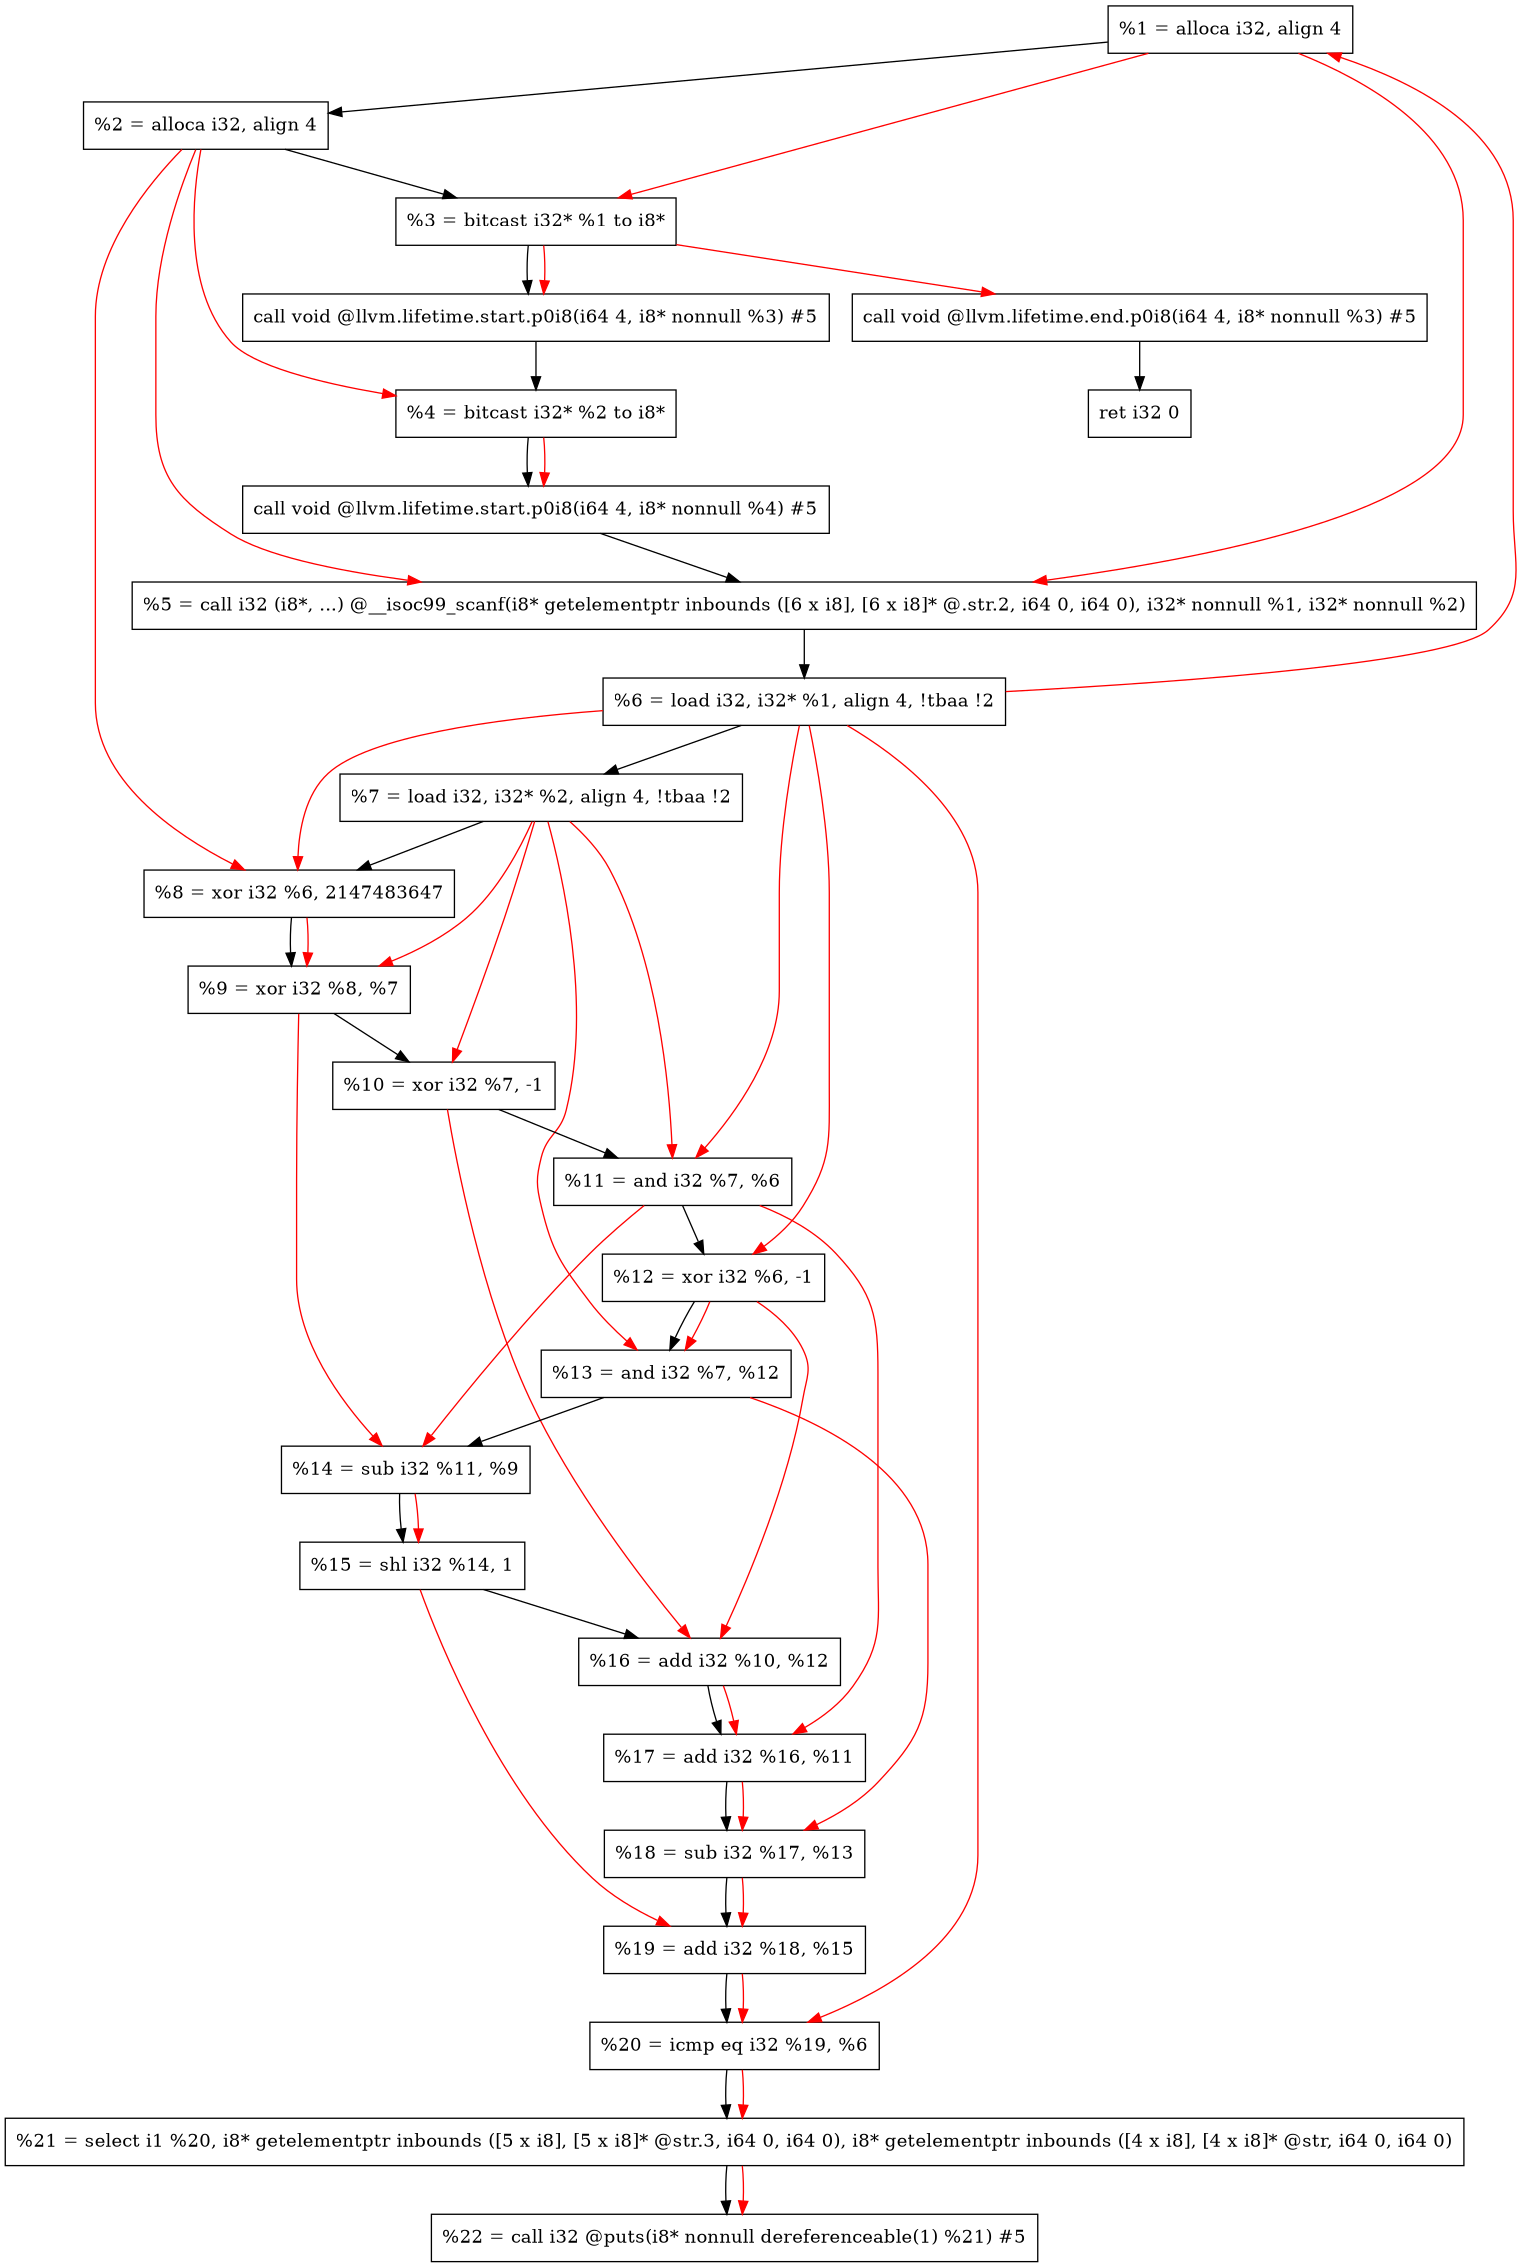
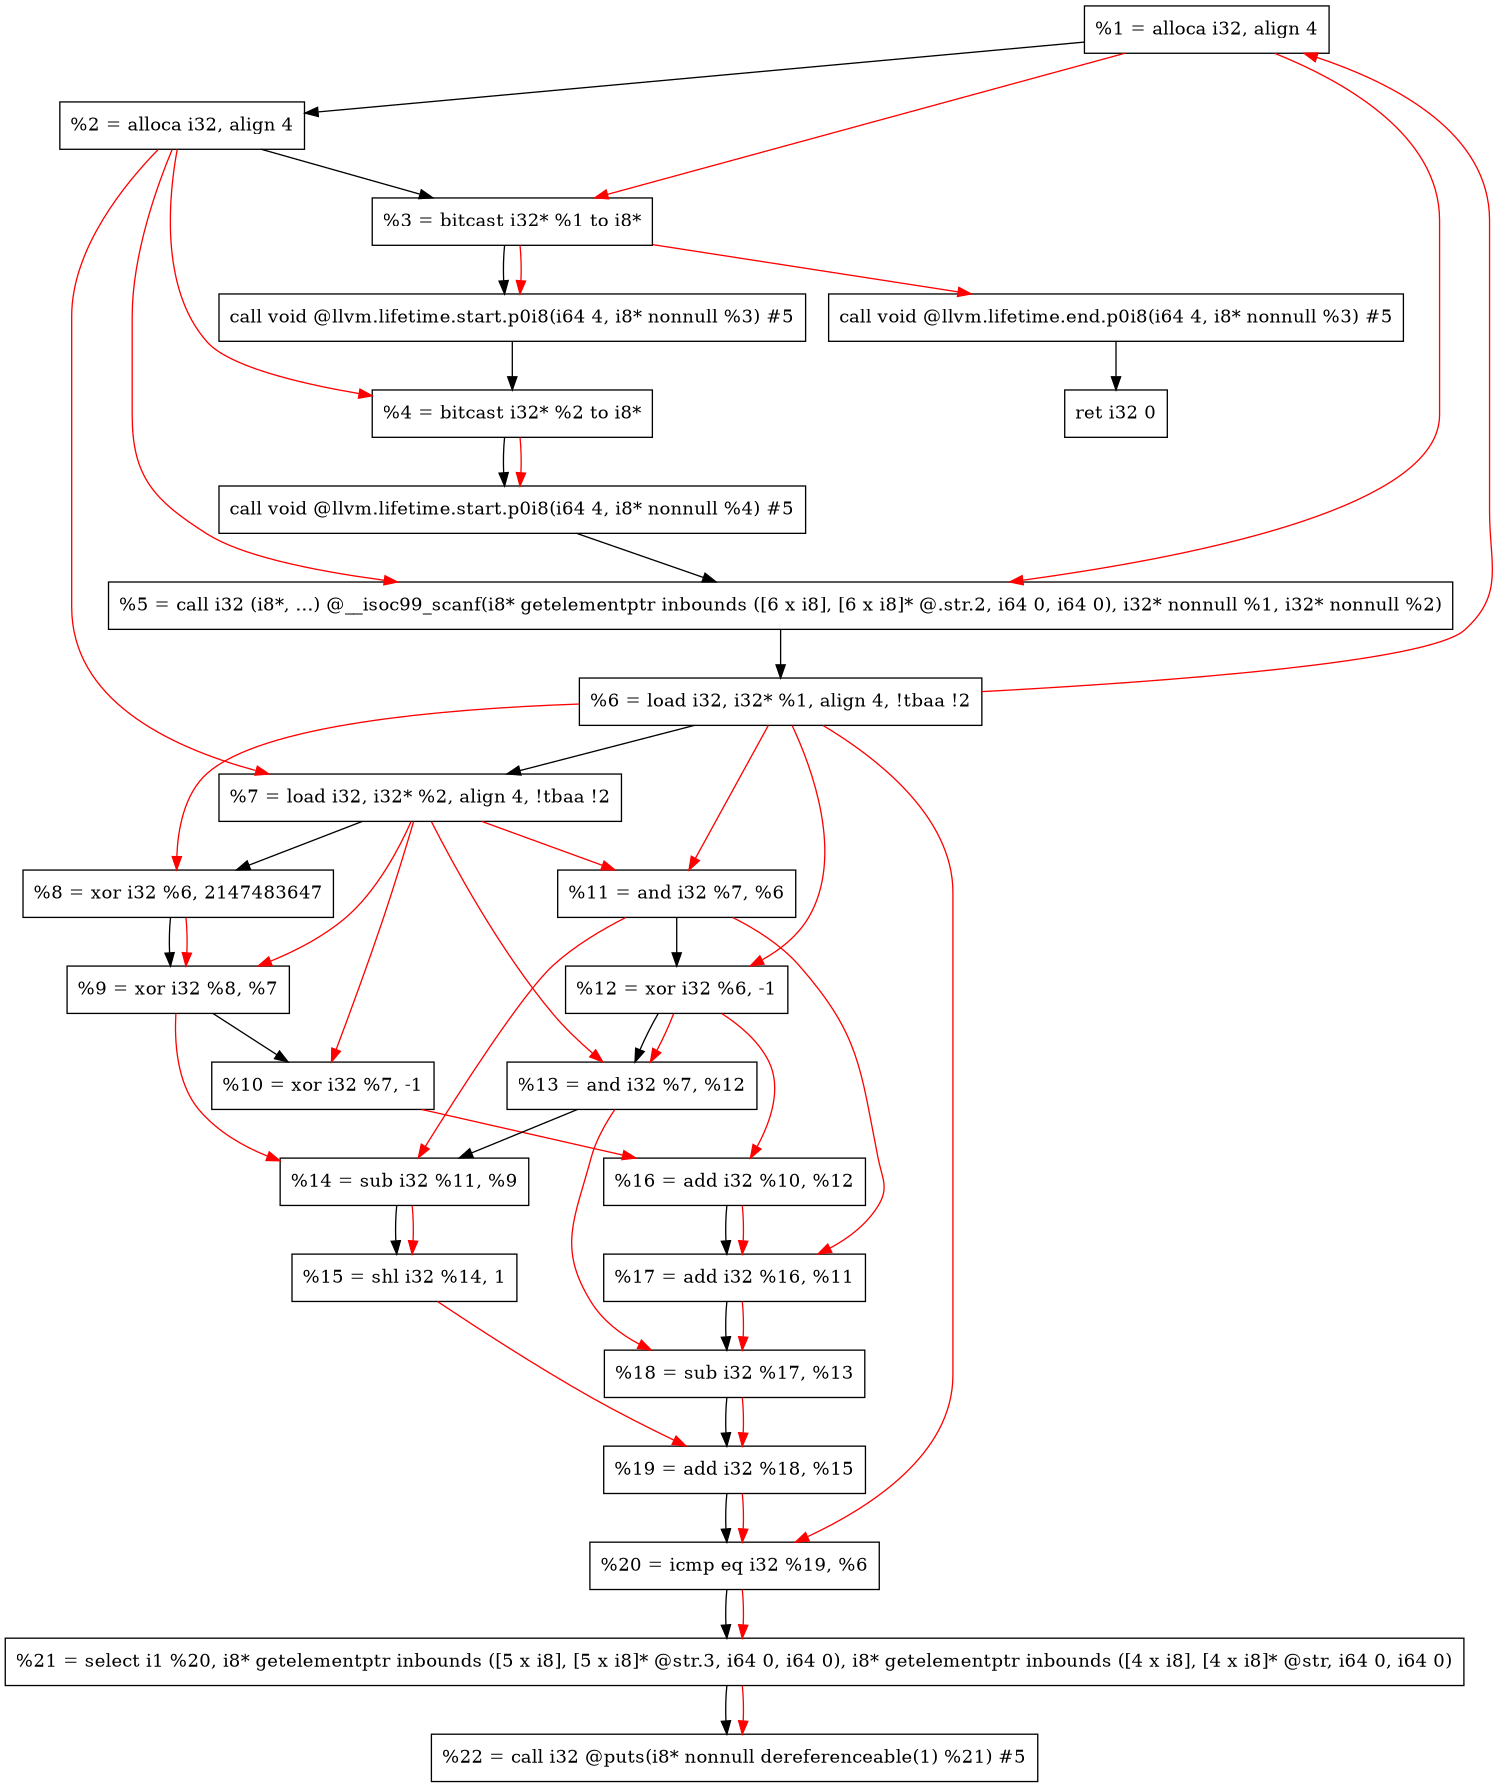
(95, 525) -> (72, 498)
(547, 1129) -> none
(554, 1612) -> none
